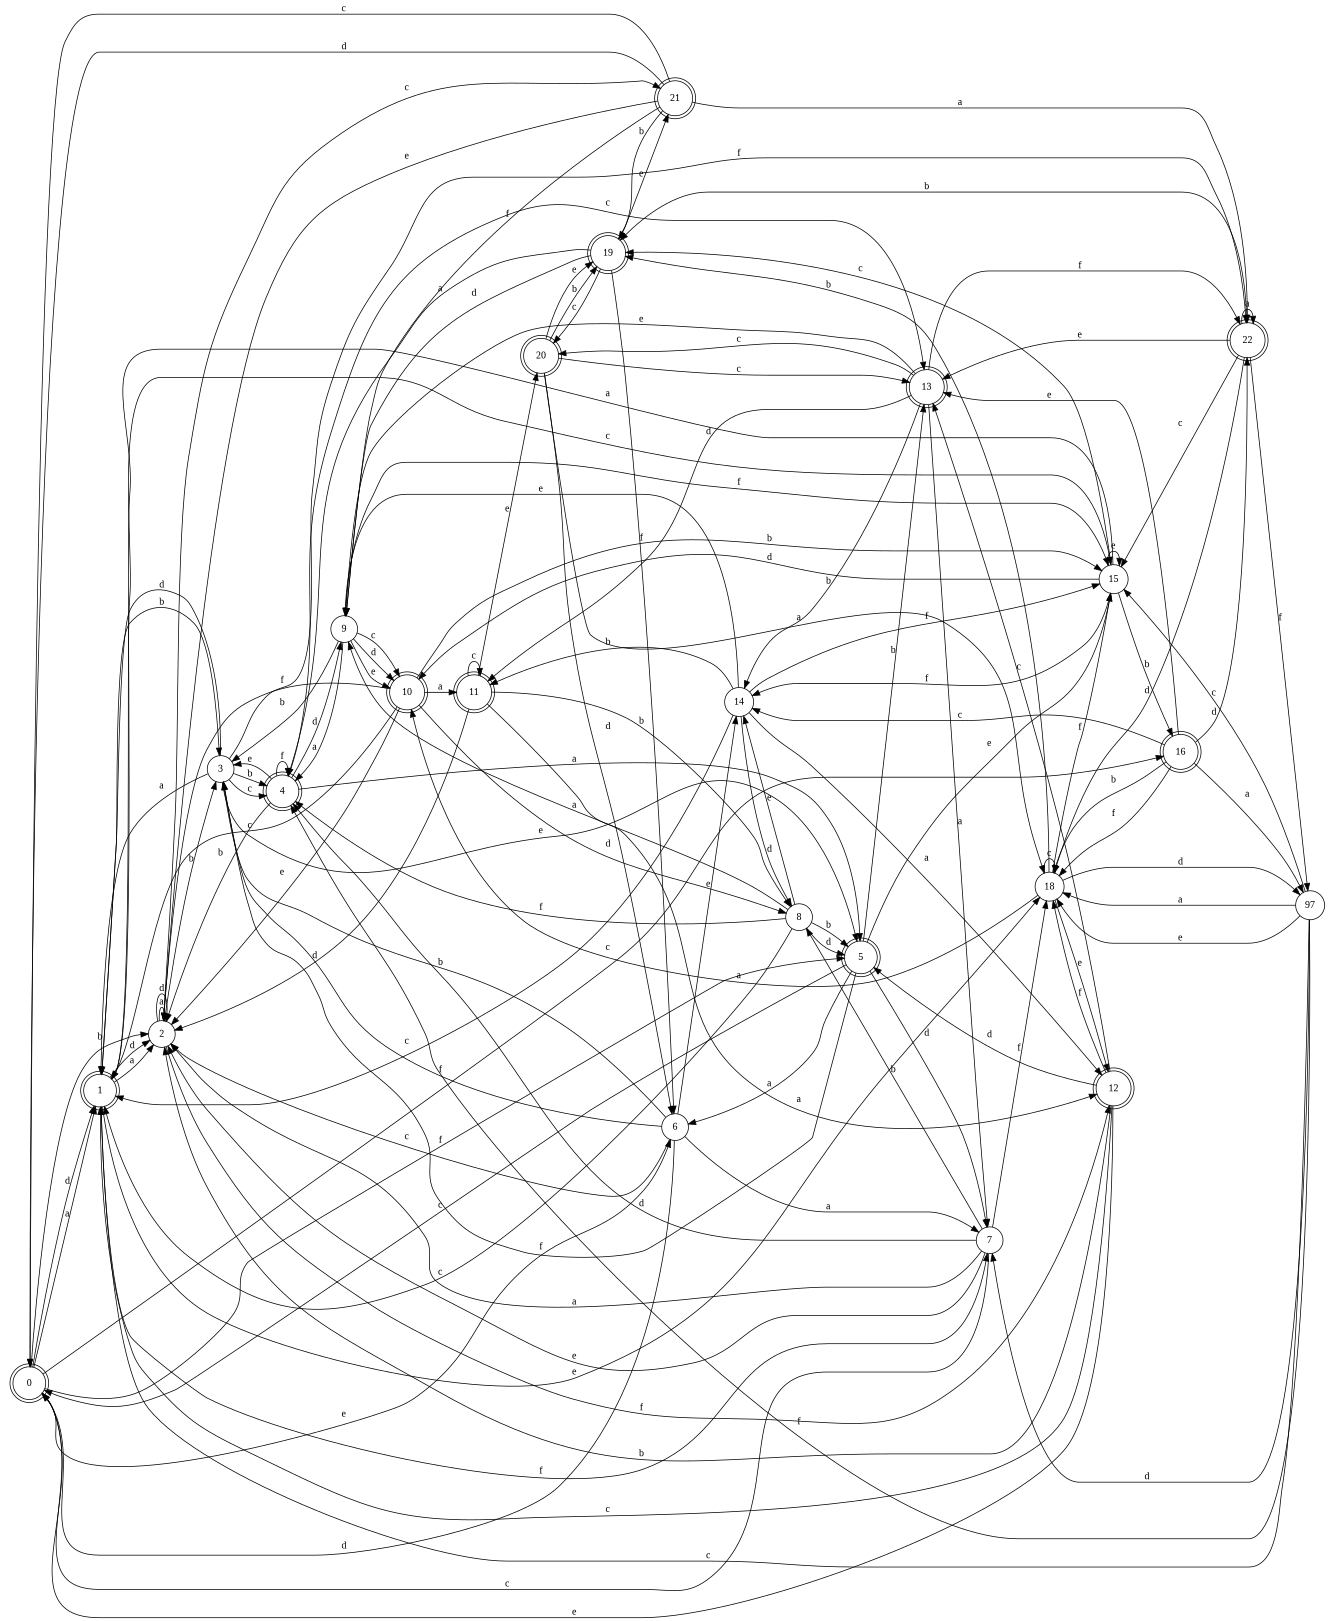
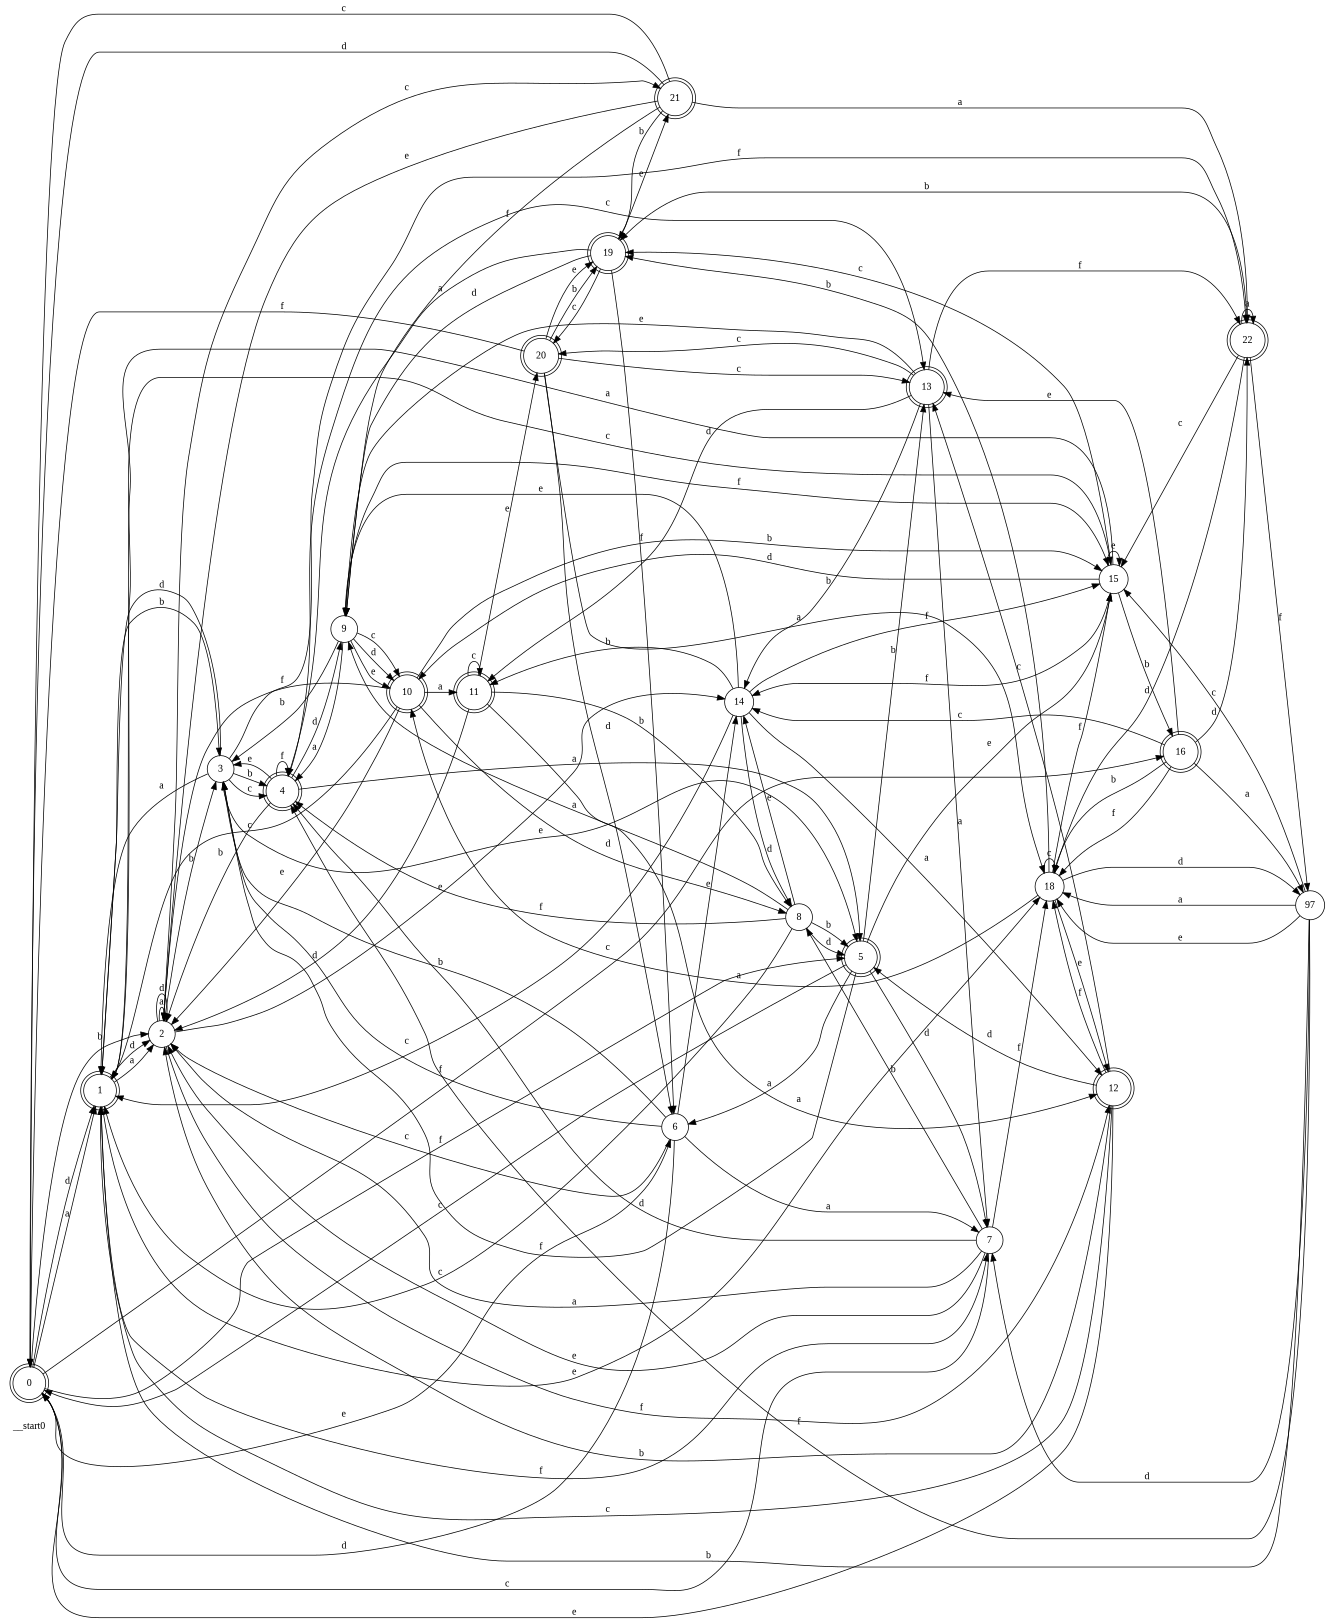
(1087, 340) -> none
none -> (53, 619)
none -> (467, 872)
none -> (29, 1426)
(709, 1556) -> (709, 1556)
